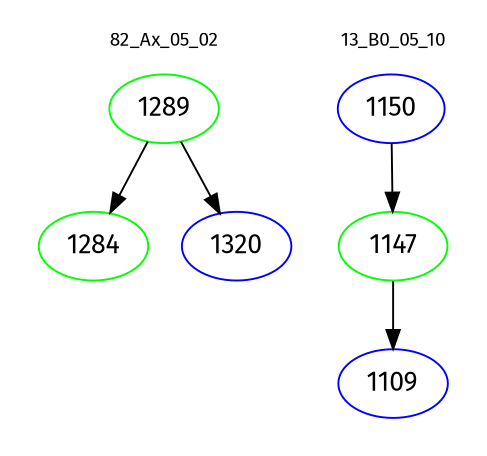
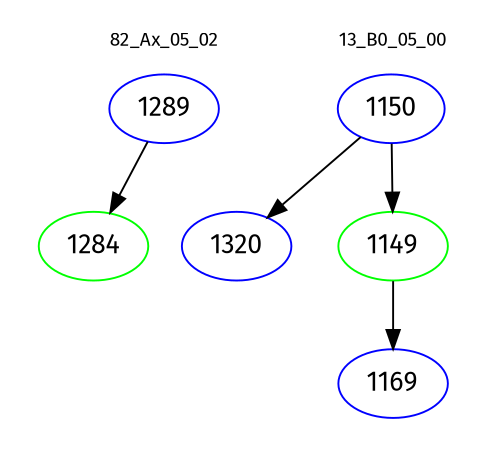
(393, 41) -> (393, 41)
(164, 109) -> (164, 109)
(196, 169) -> (335, 159)
(393, 246) -> (393, 246)
(393, 384) -> (393, 384)
